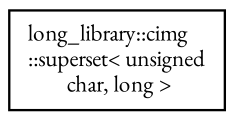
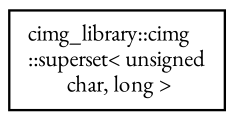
(117, 60) -> (117, 60)
